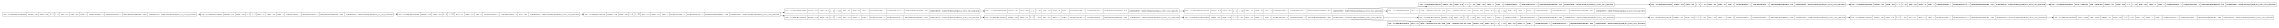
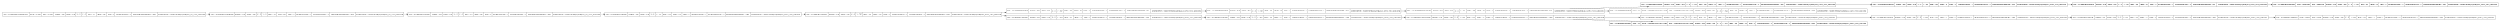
none -> (104, 14)
(523, 14) -> (738, 14)
